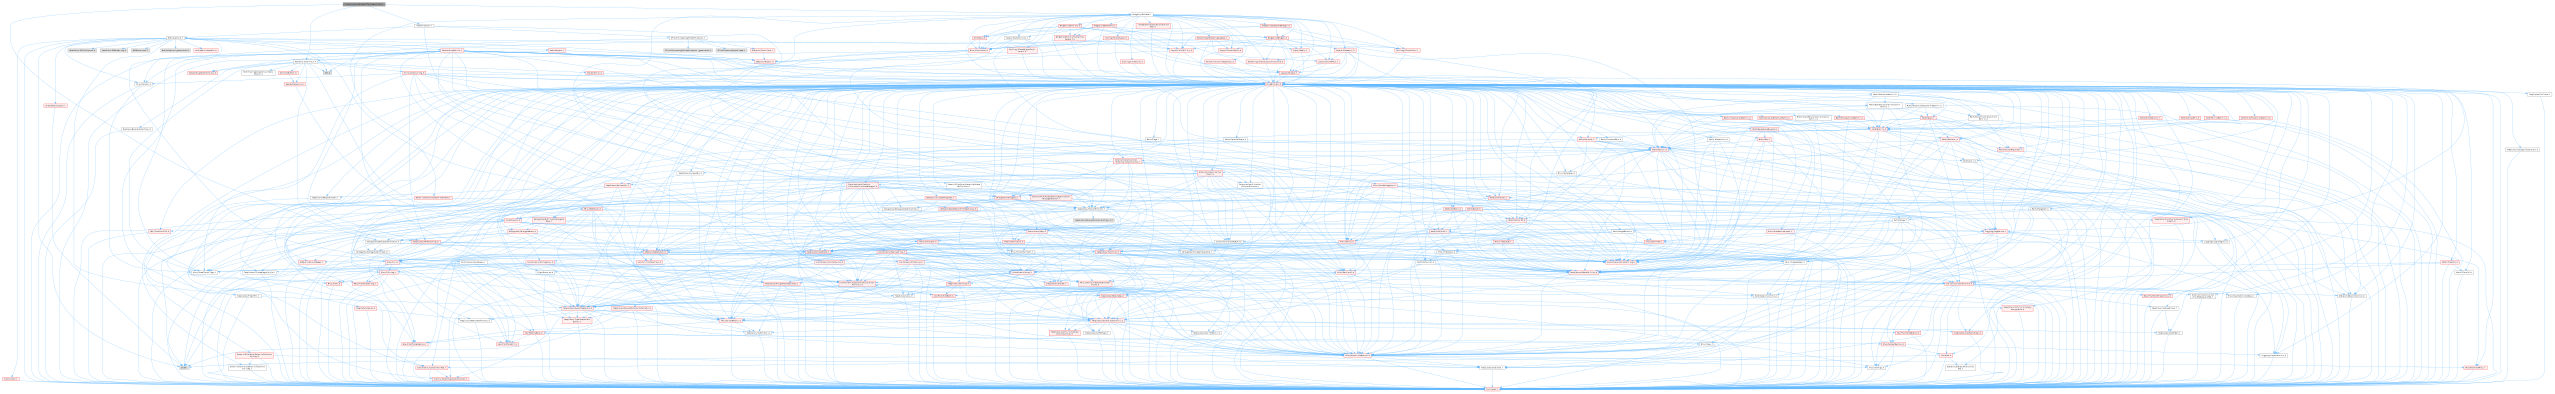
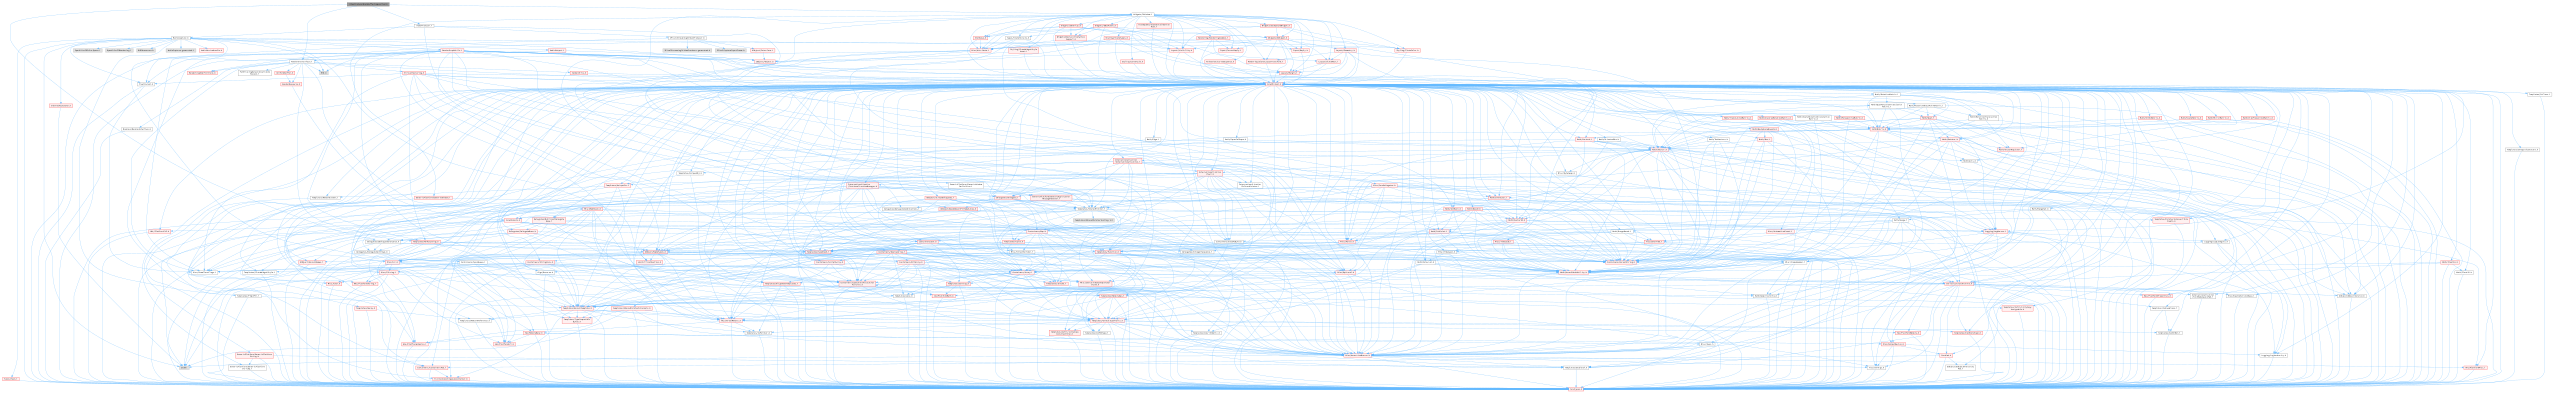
(2190, 118) -> (2191, 118)
